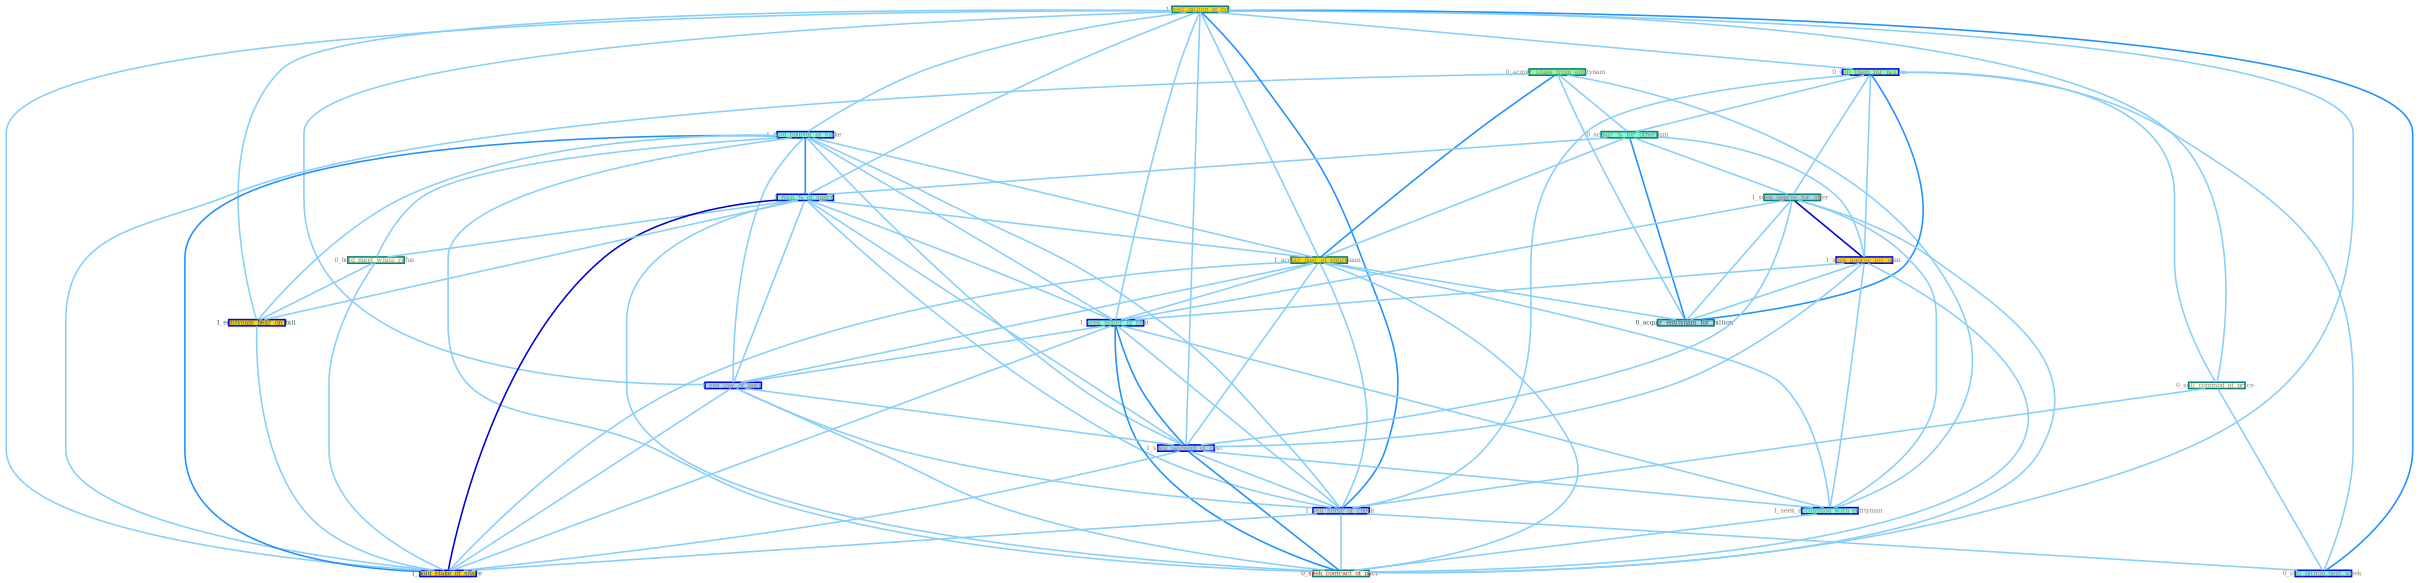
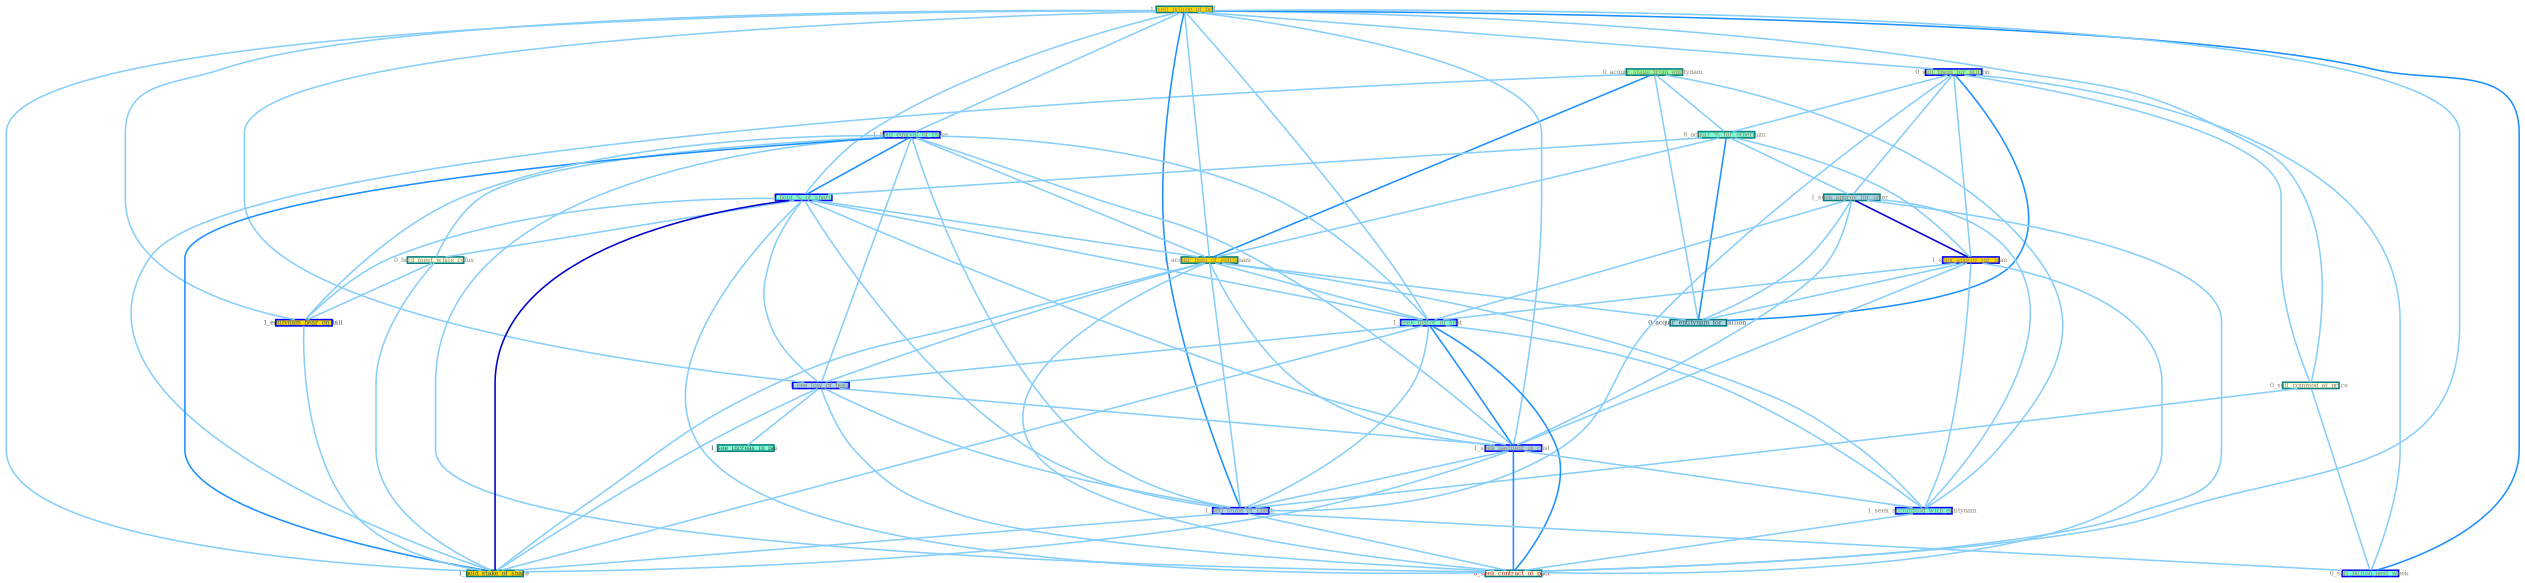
none -> (746, 448)
(448, 573) -> (495, 573)
